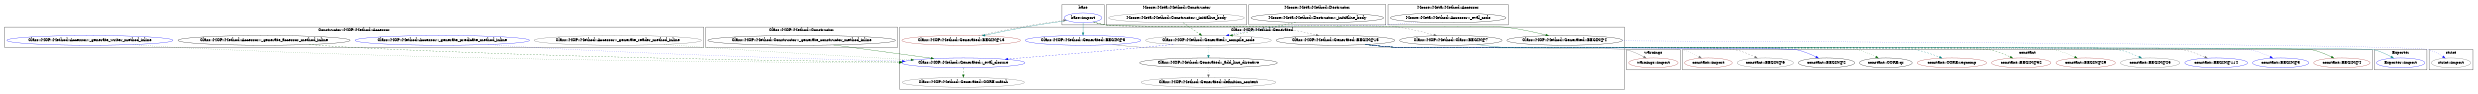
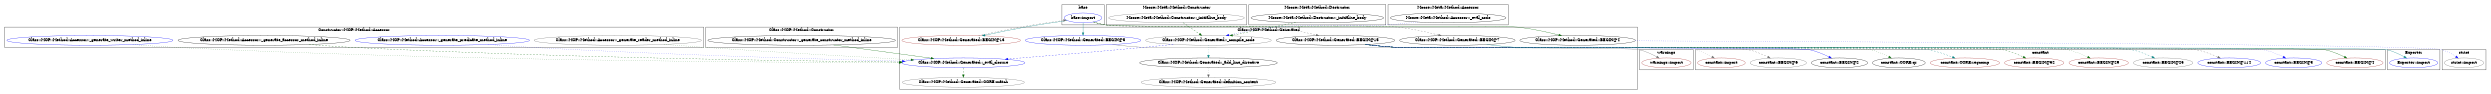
(1451, 40) -> (1457, 40)
